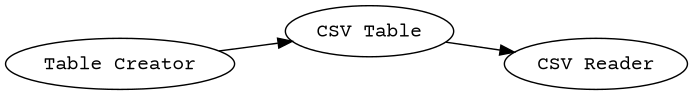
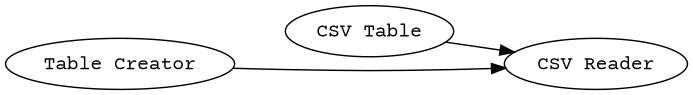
(248, 47) -> (362, 71)
